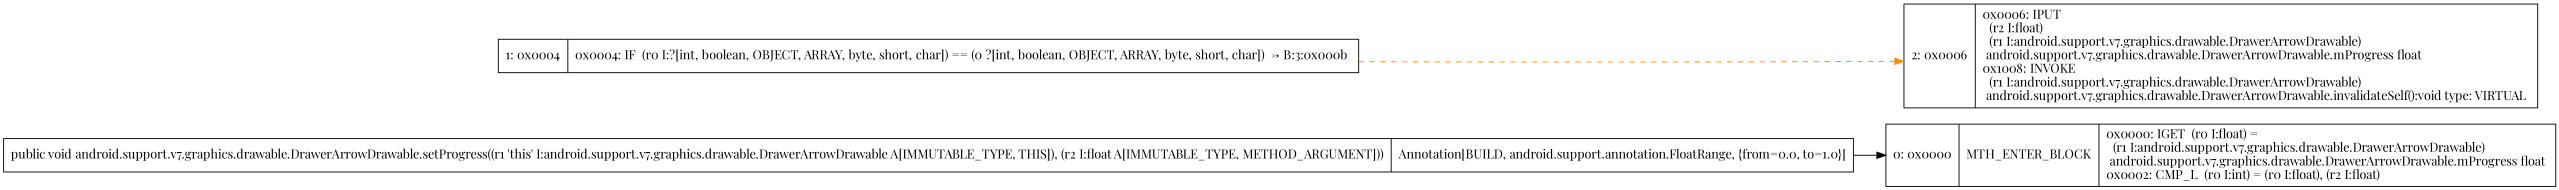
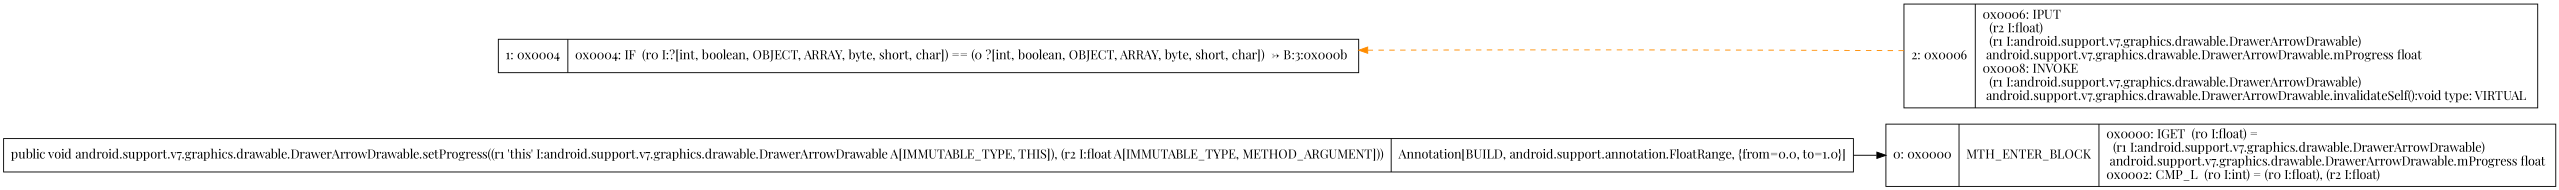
(1627, 62) -> (1636, 50)
(2033, 69) -> (2034, 69)
